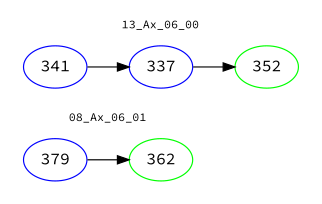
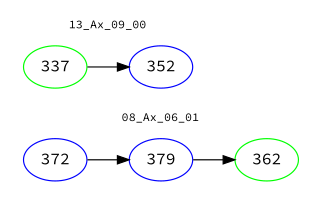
(161, 25) -> (108, 25)
(55, 67) -> none
(161, 67) -> (55, 67)
(267, 67) -> (161, 67)
none -> (55, 160)
